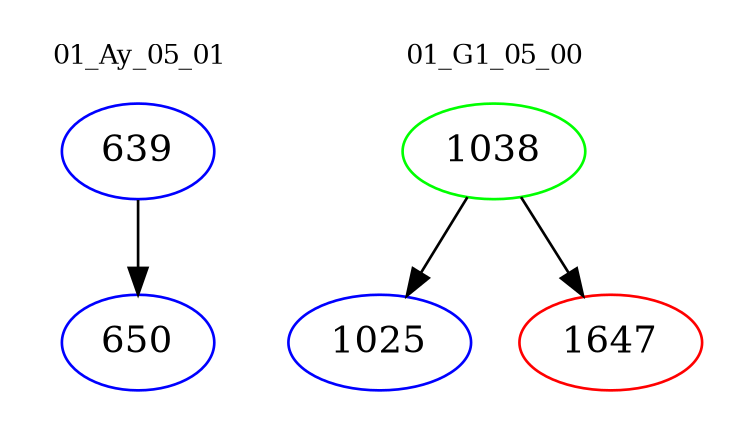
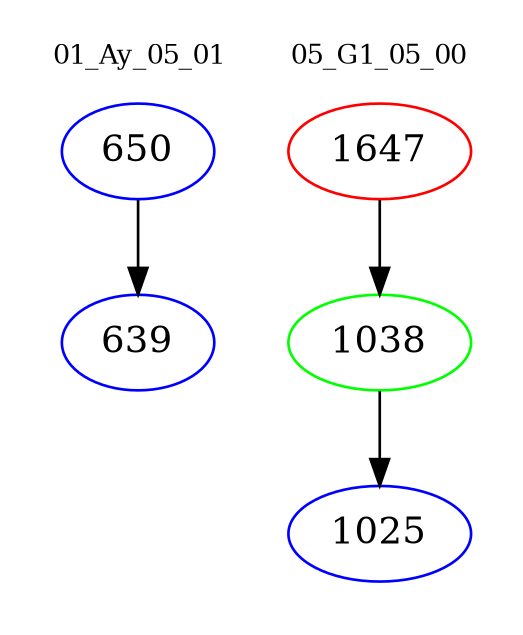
(495, 57) -> (380, 57)
(138, 234) -> (138, 234)
(545, 235) -> (380, 234)
